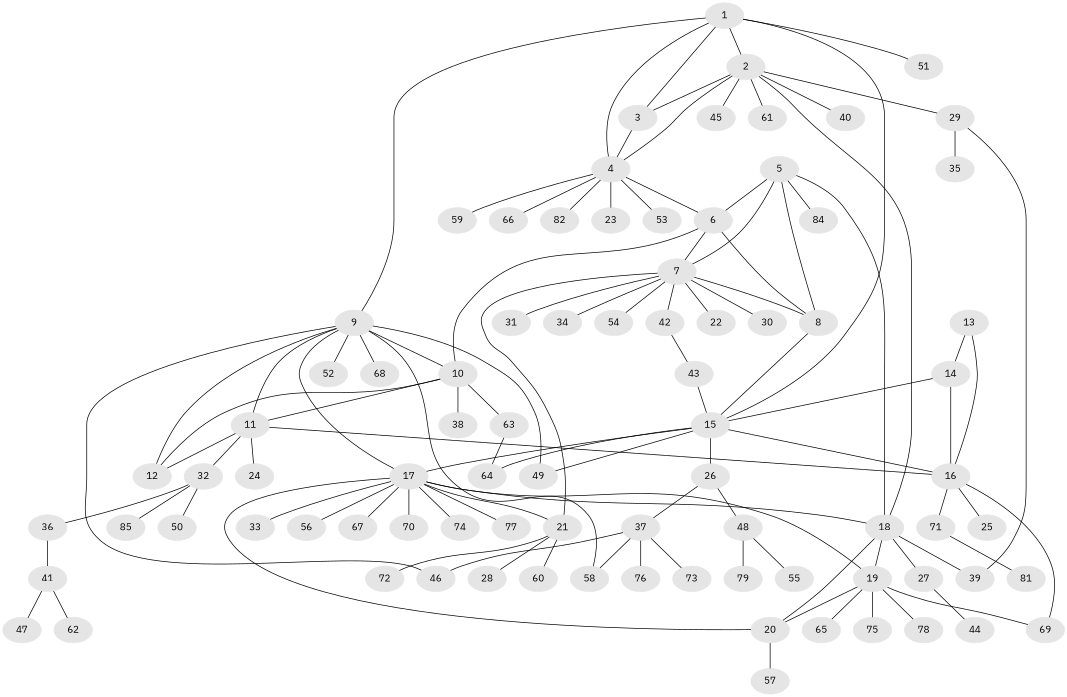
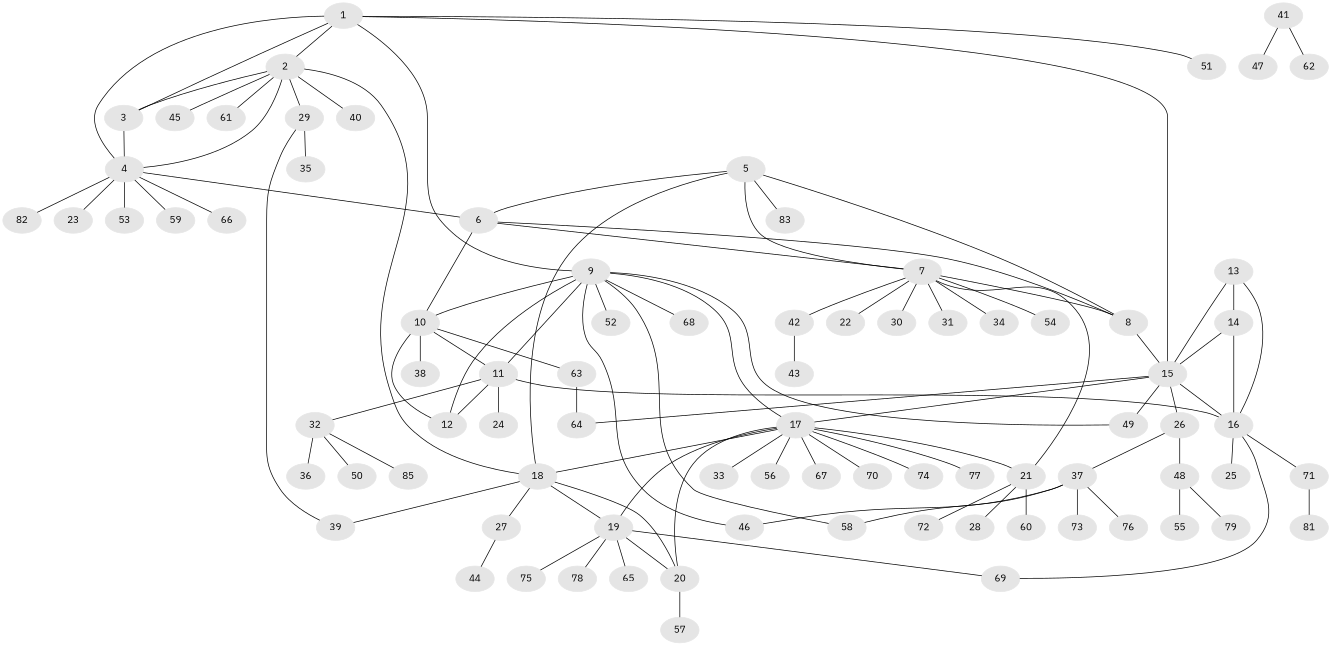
(818, 220) -> (785, 220)
(702, 400) -> (1200, 323)
(48, 553) -> none
